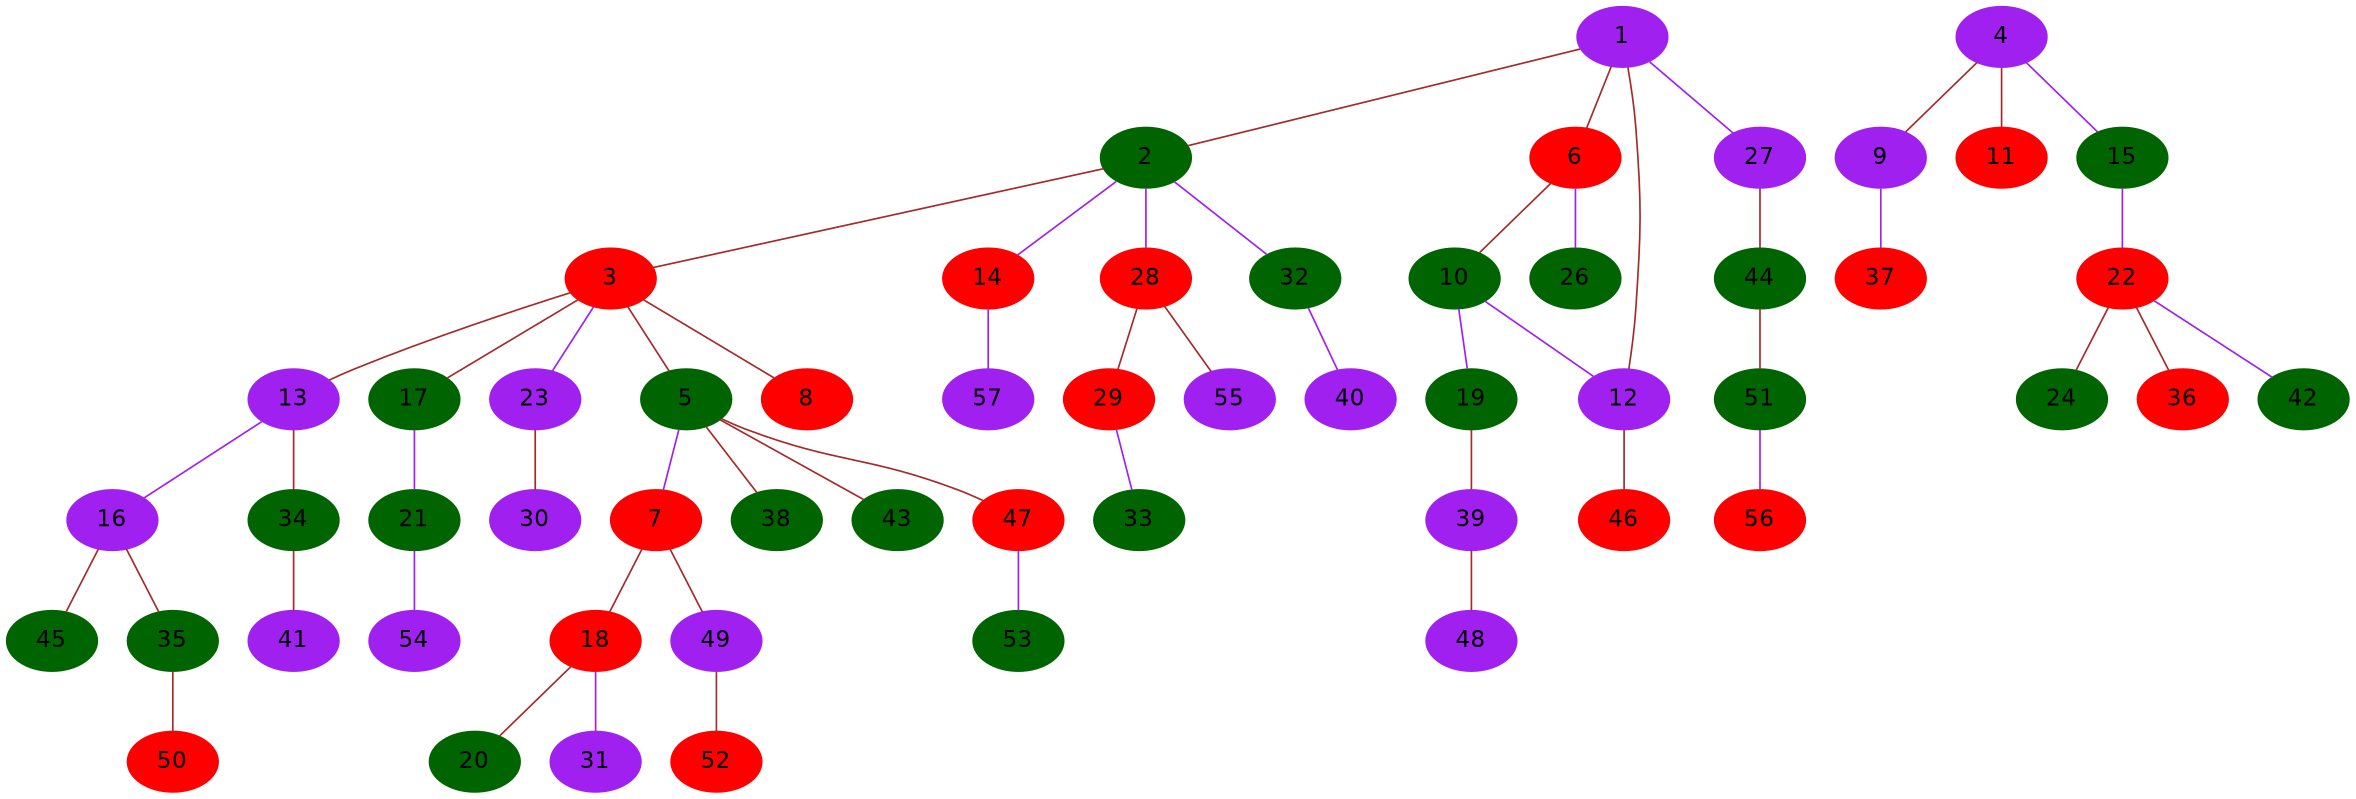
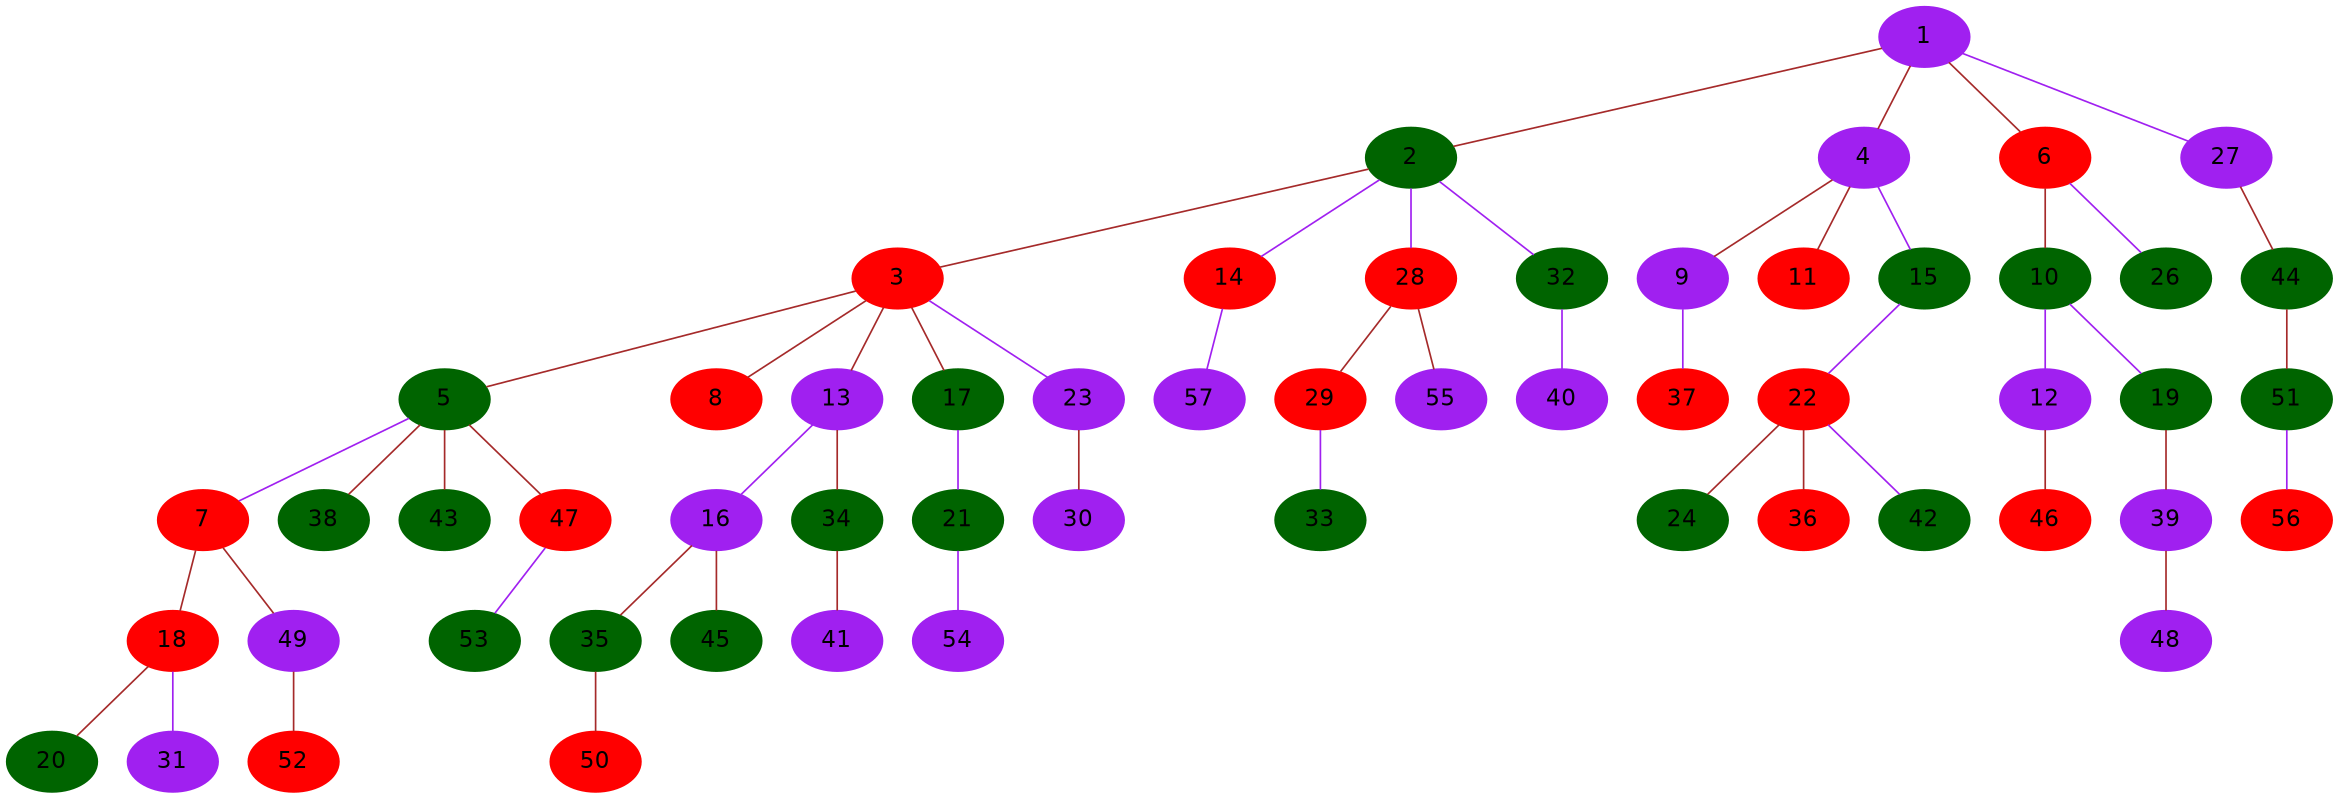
(1640, 218) -> (1894, 97)
